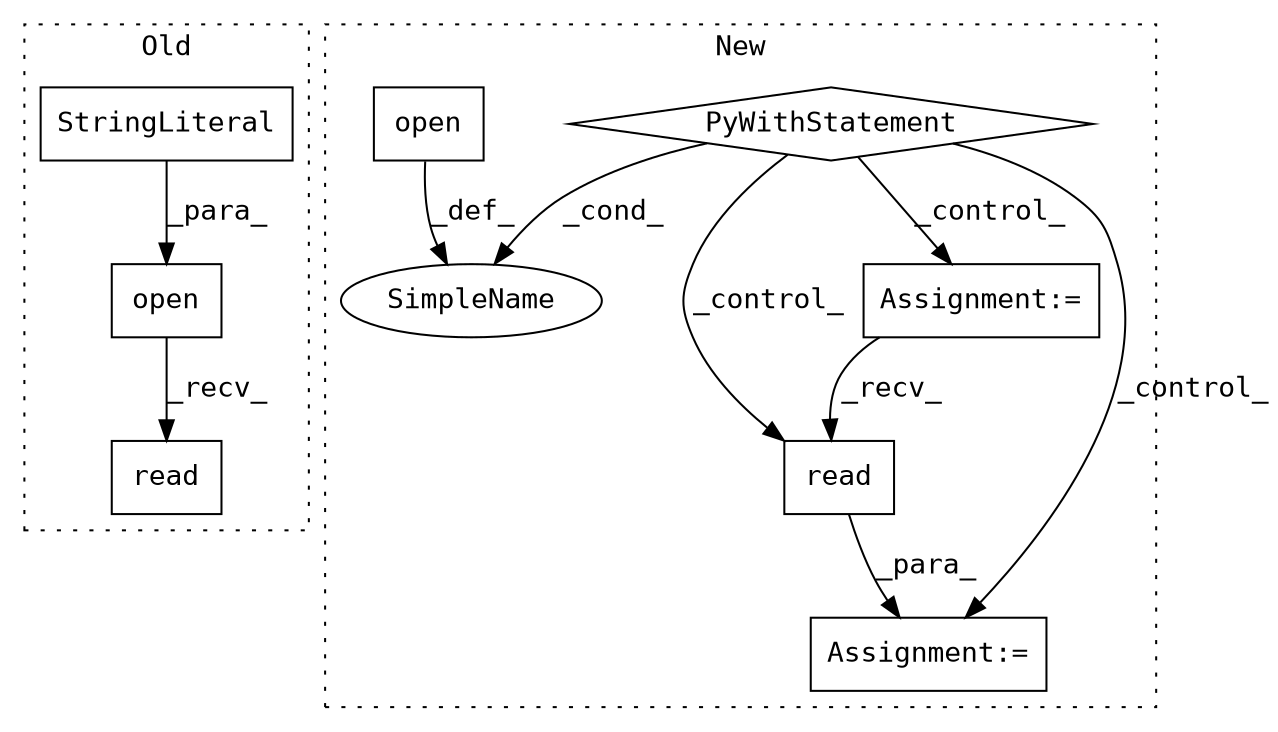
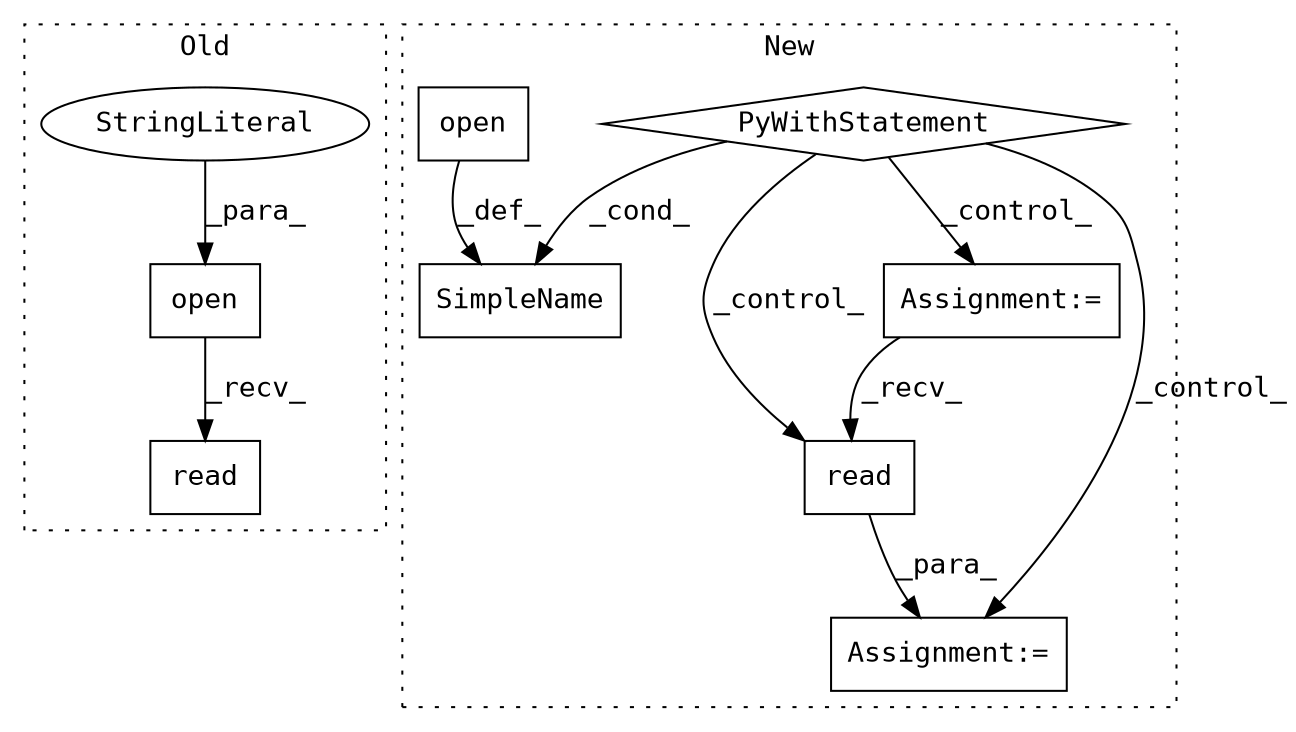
(167, 124) -> (205, 124)
(471, 301) -> (520, 301)
